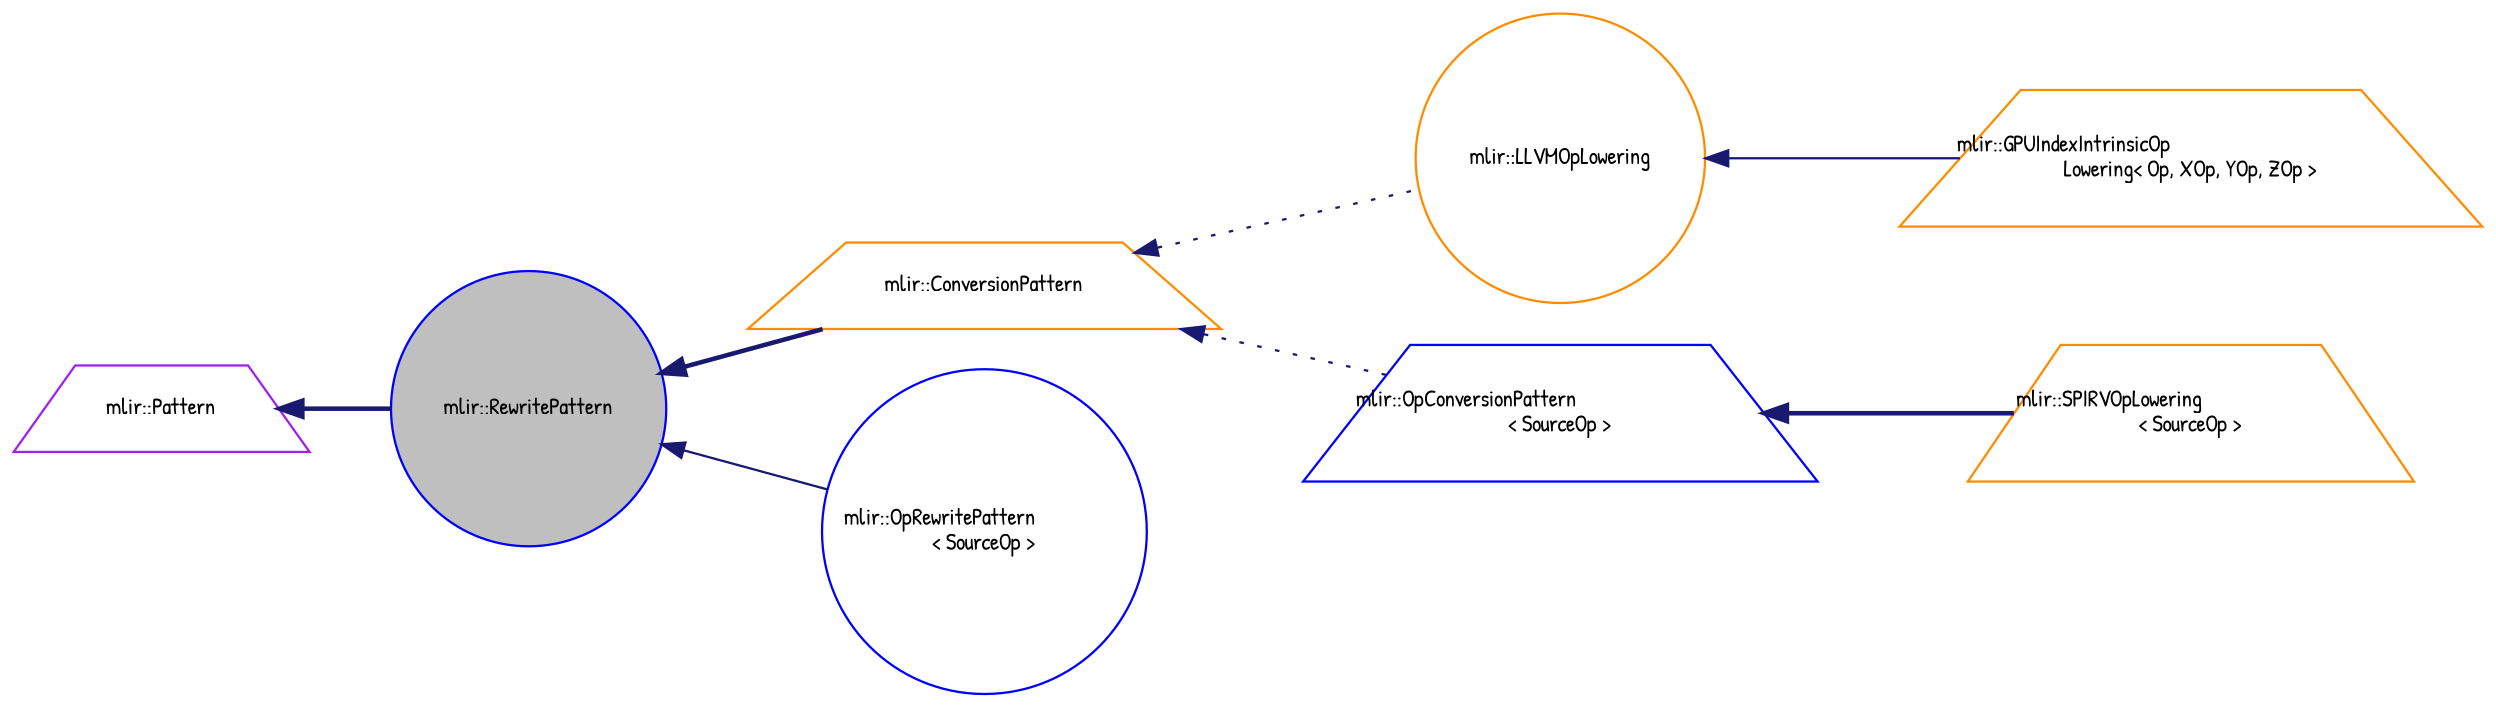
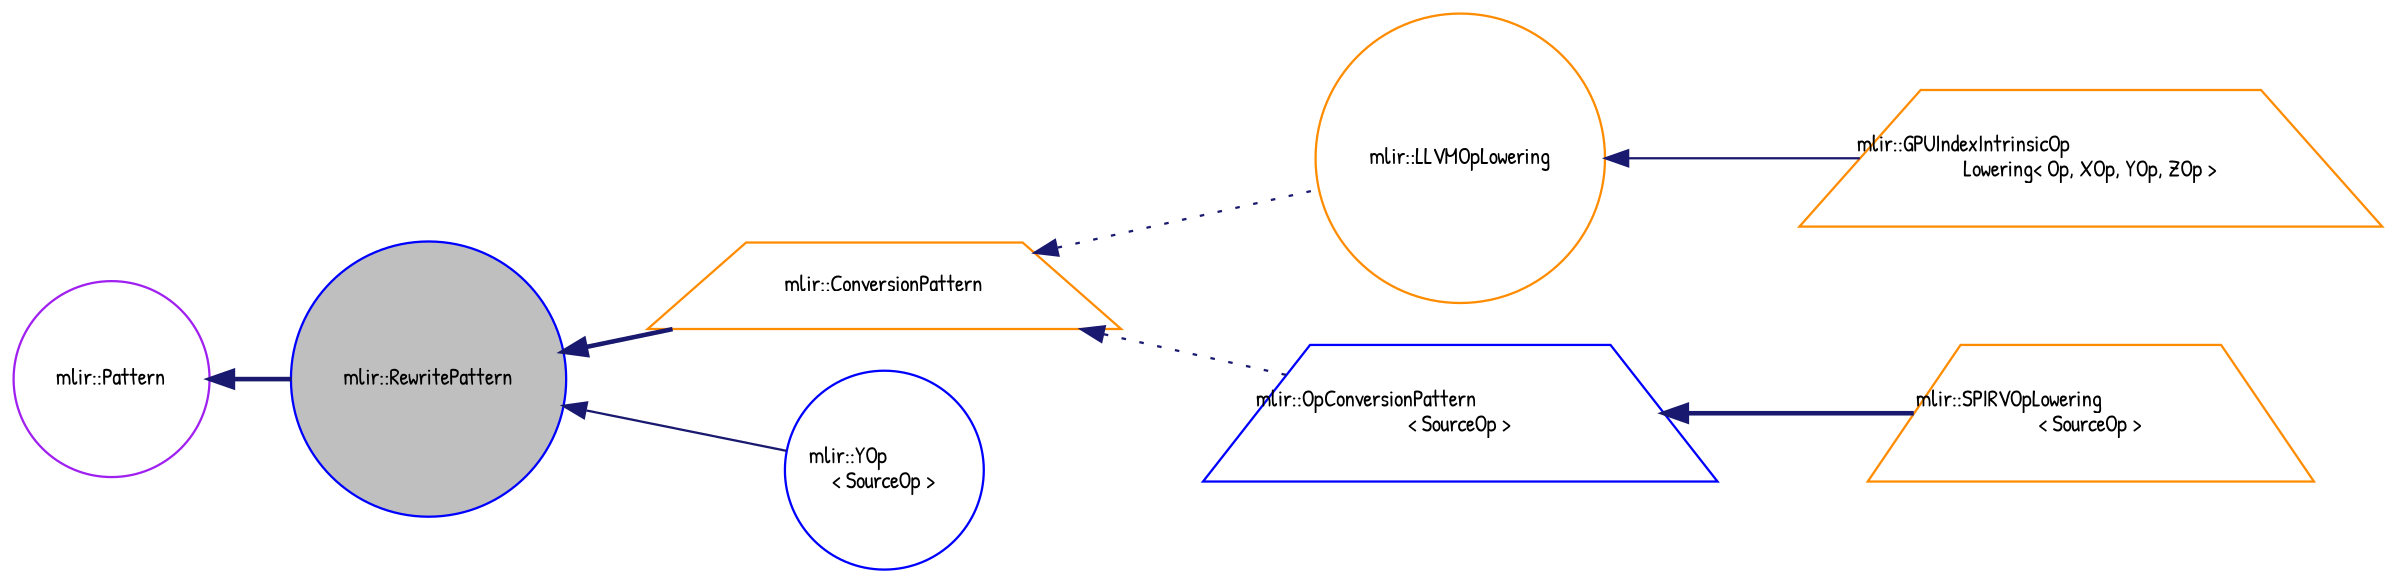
(162, 409) -> (112, 379)
(984, 532) -> (884, 470)
